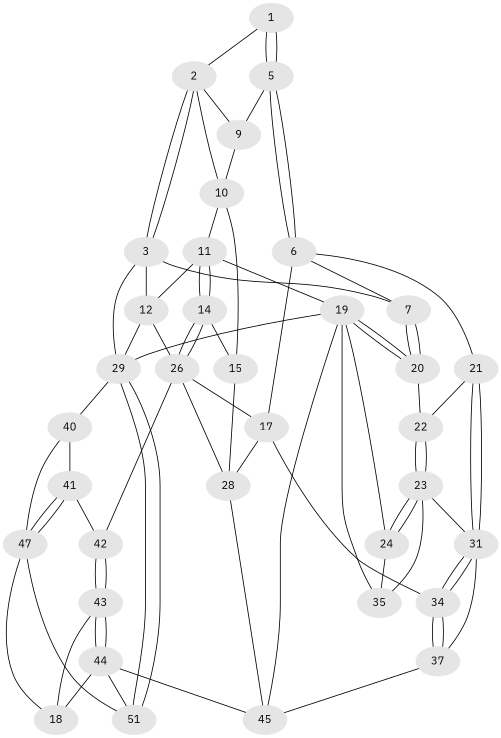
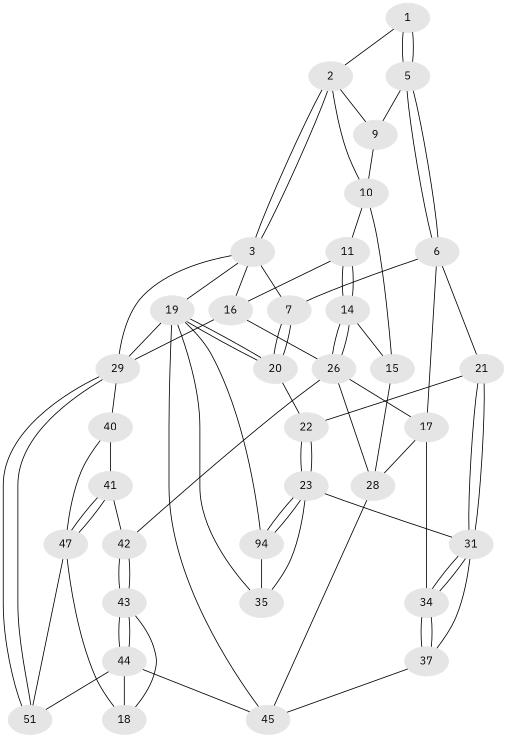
(263, 277) -> (212, 281)
(146, 310) -> (231, 310)
(387, 544) -> (262, 544)
